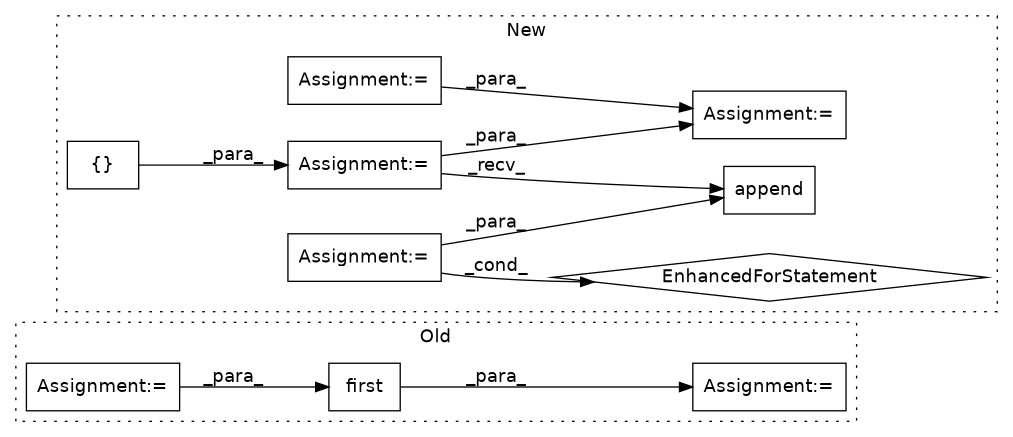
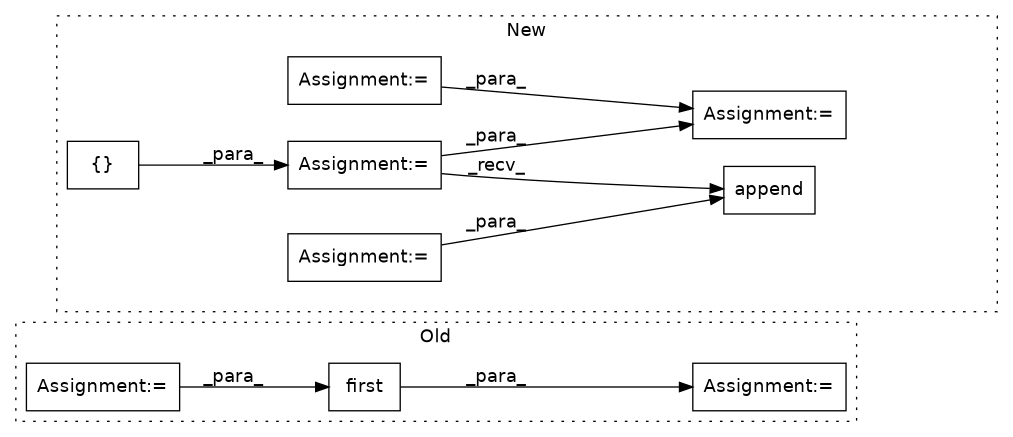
(769, 277) -> none
